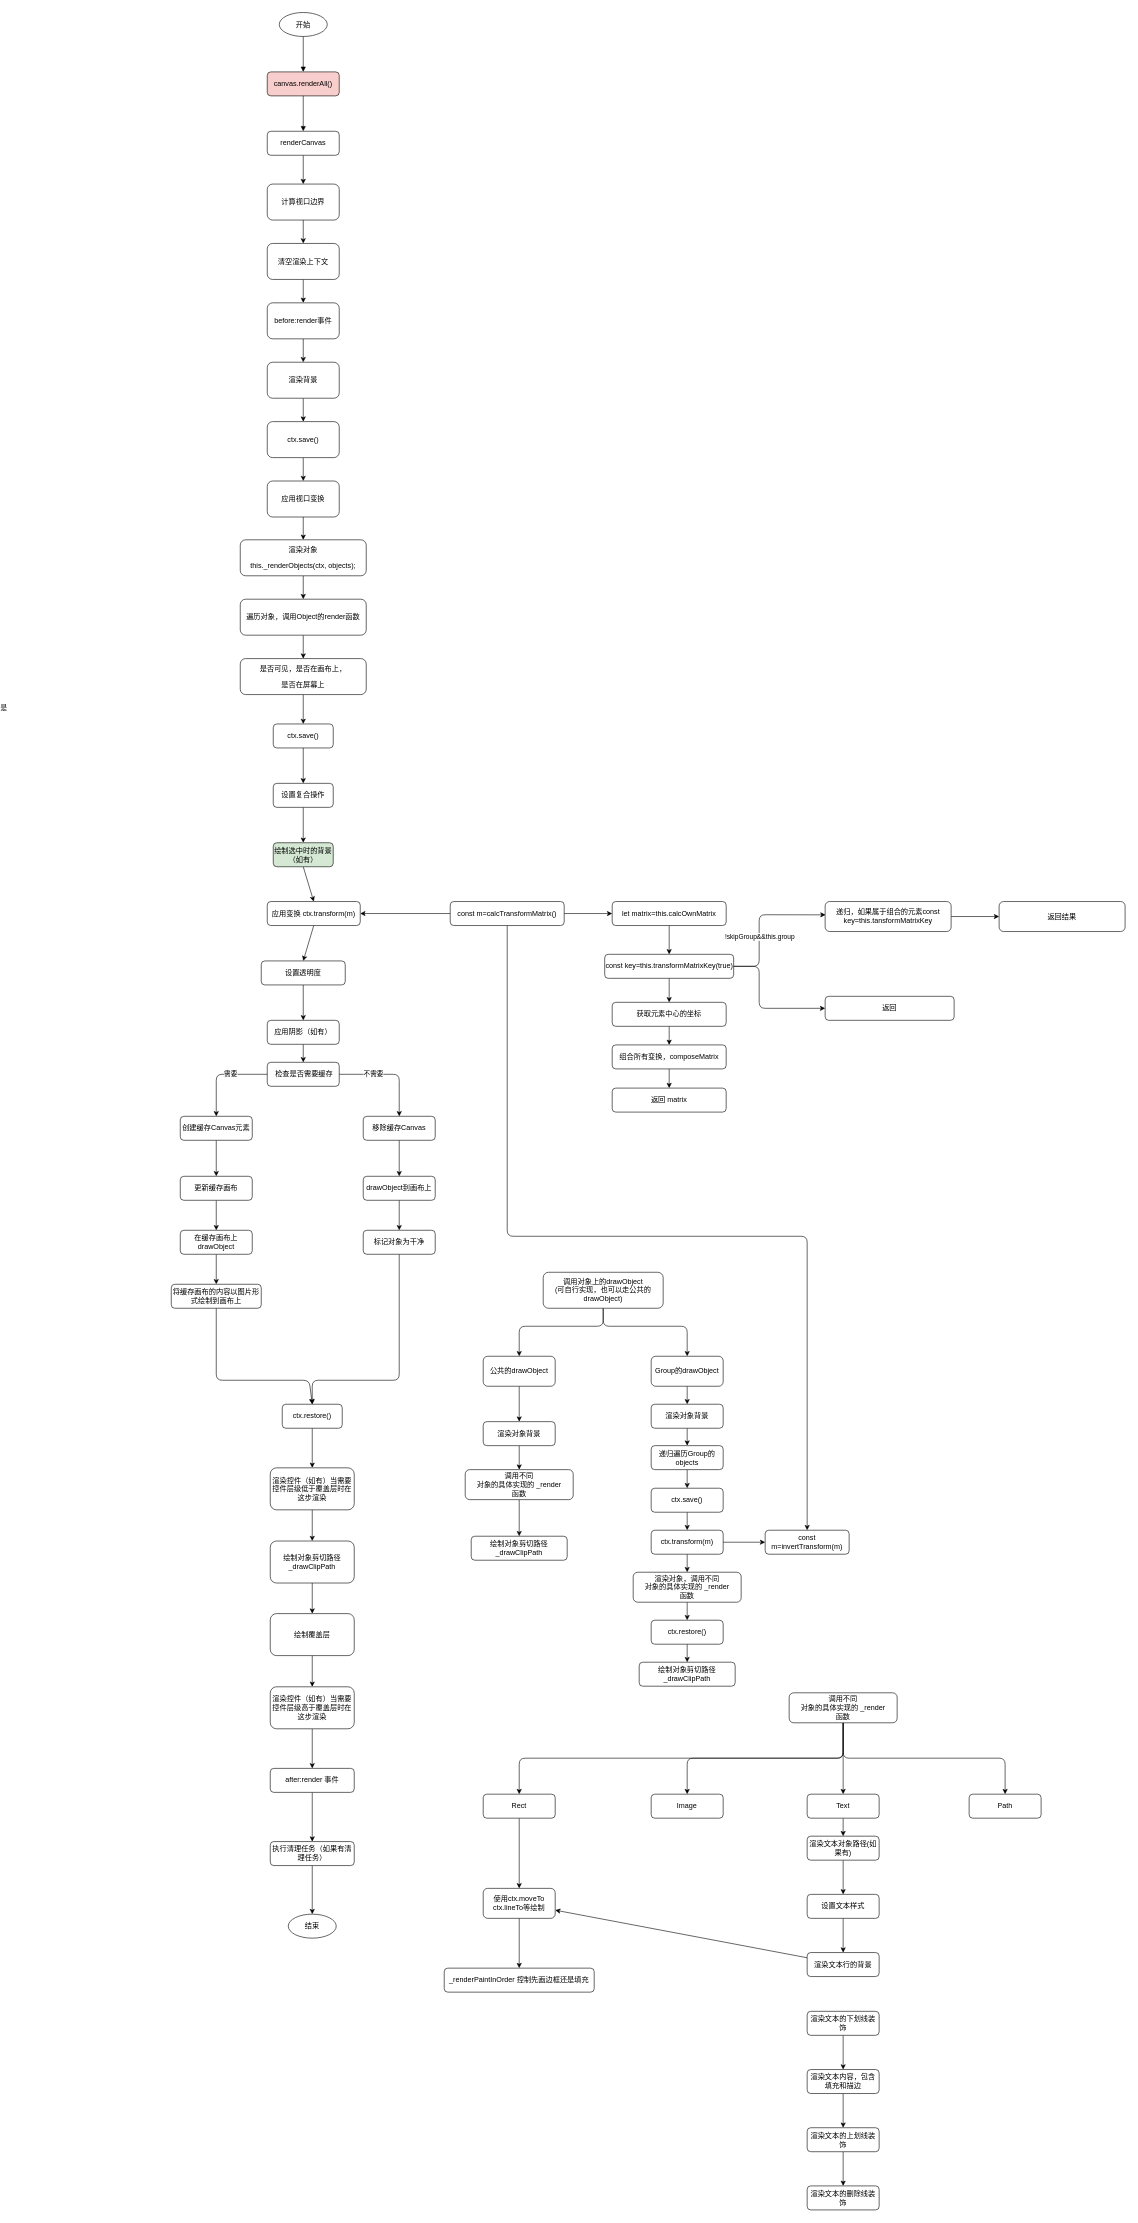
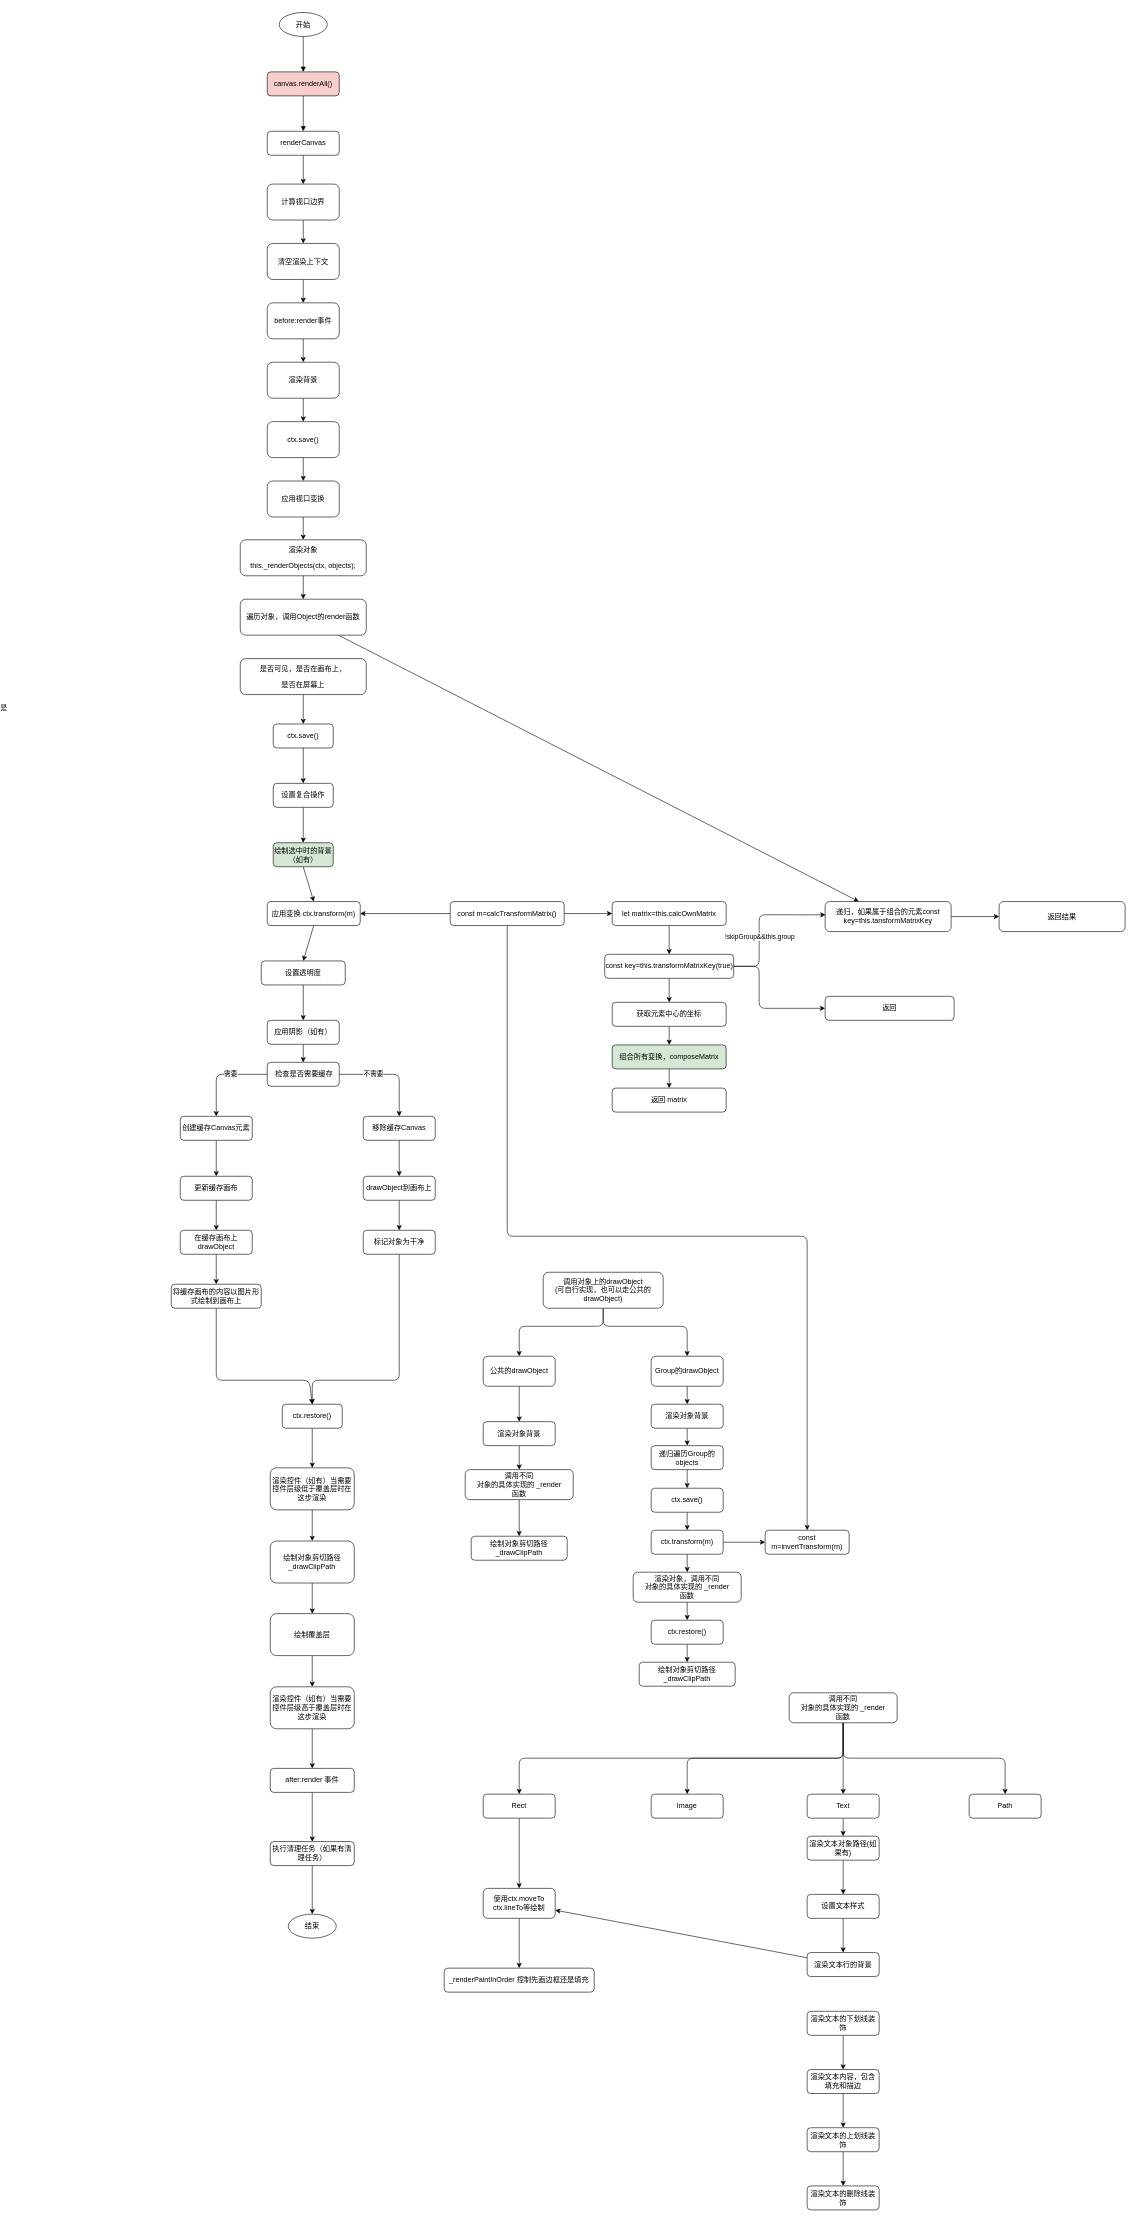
(303, 653) -> (447, 691)
(669, 1057) -> (669, 1057)
